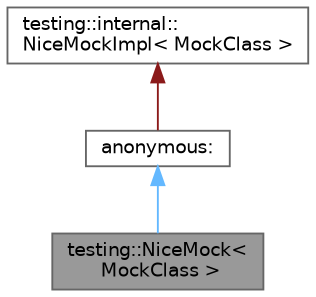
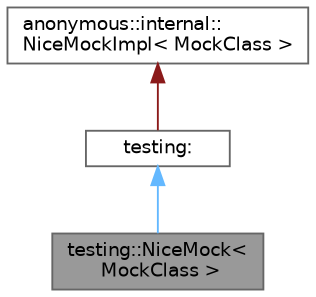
(158, 35) -> (158, 35)
(158, 149) -> (158, 149)
